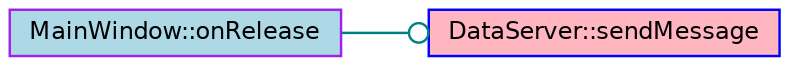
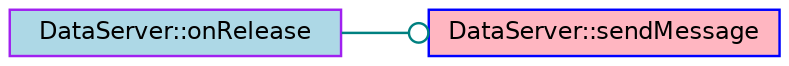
(175, 33) -> (175, 33)
